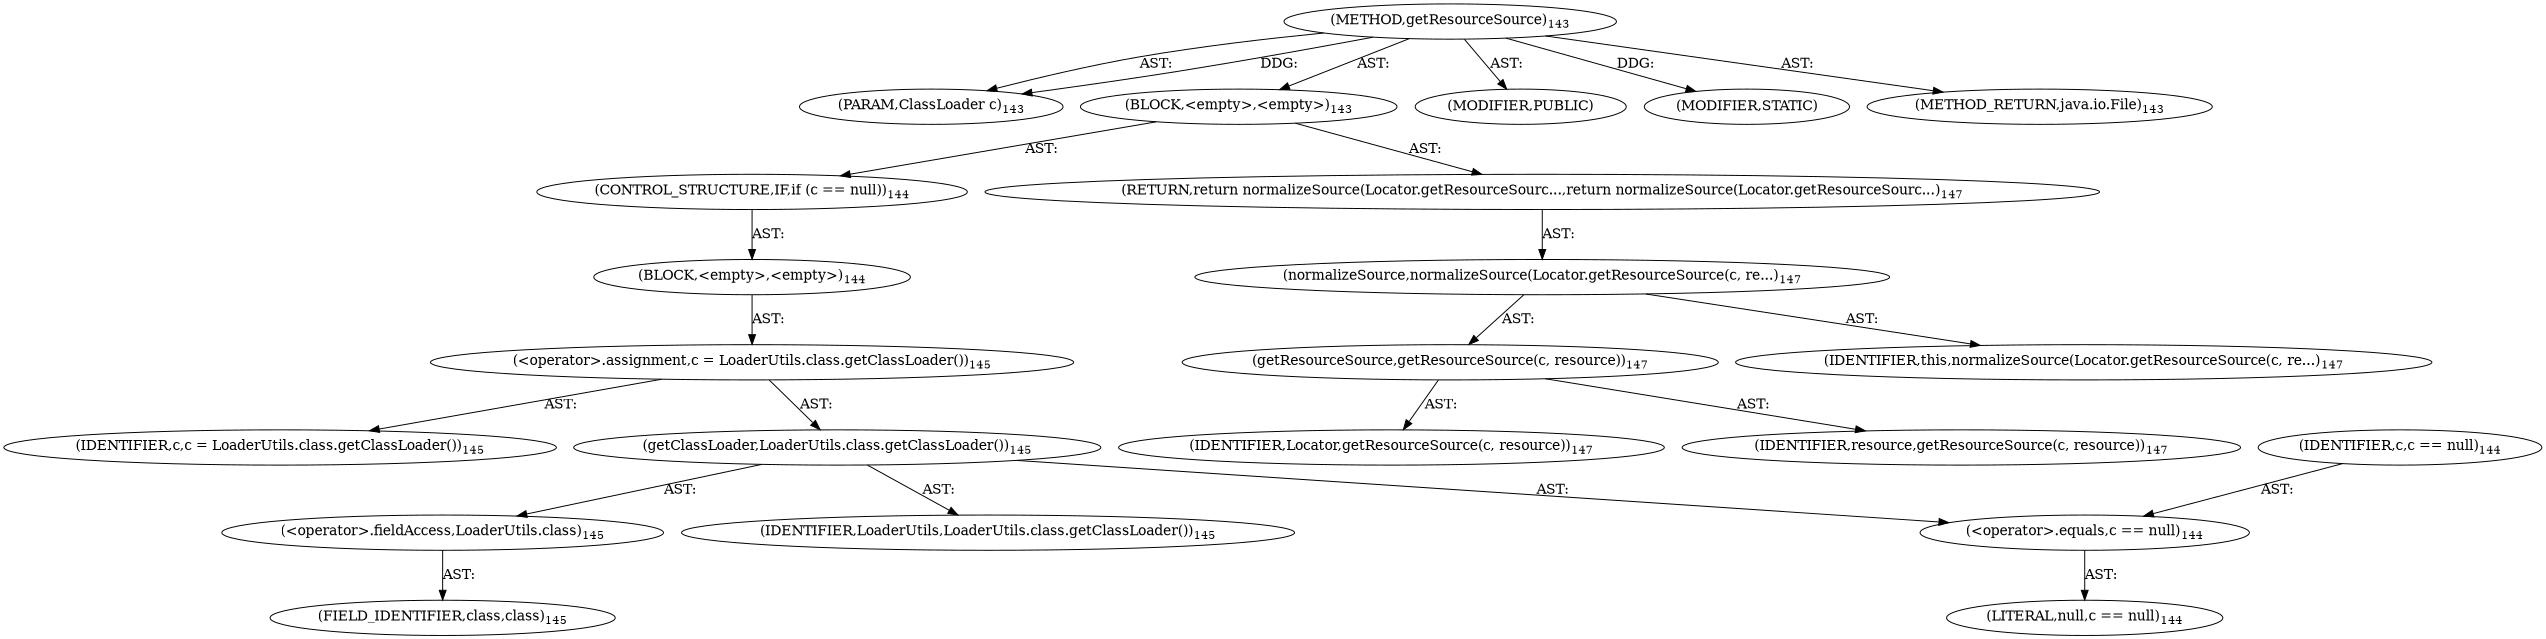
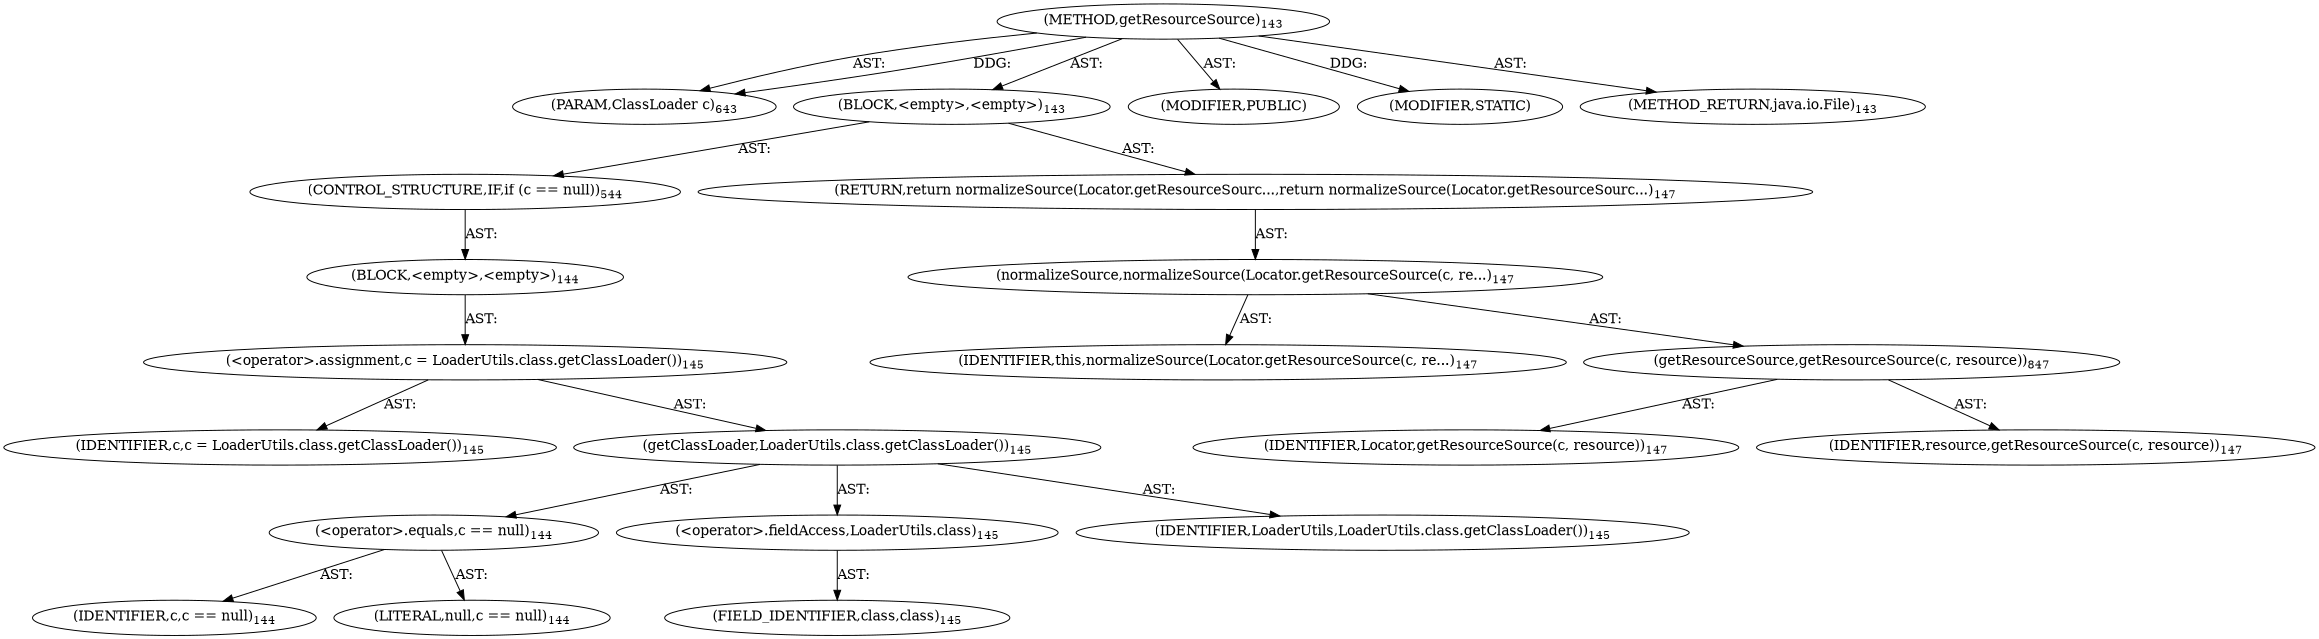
(1014, 105) -> (727, 105)
(898, 190) -> (612, 190)
(1637, 361) -> (2039, 361)
(2248, 489) -> (309, 574)
